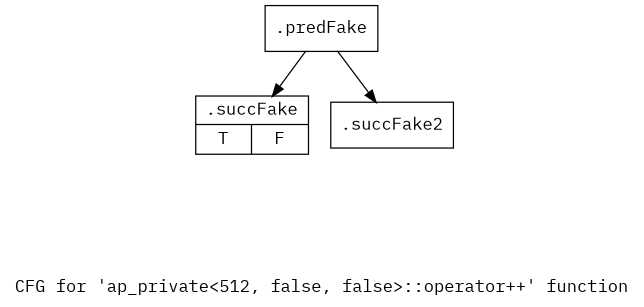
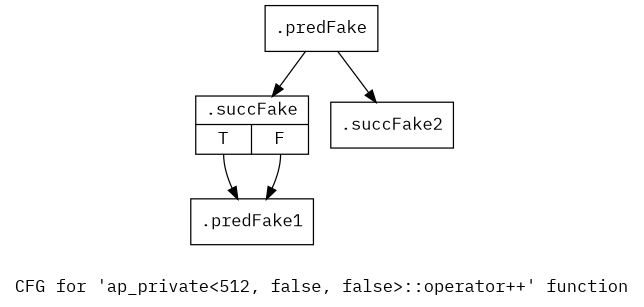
none -> (252, 222)
